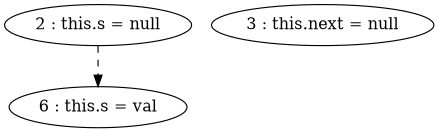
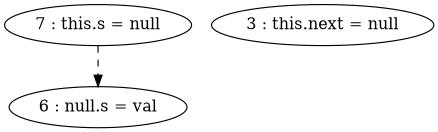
(98, 25) -> (98, 25)
(98, 107) -> (98, 107)
